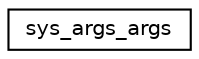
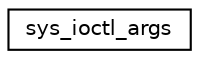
(100, 30) -> (100, 30)
